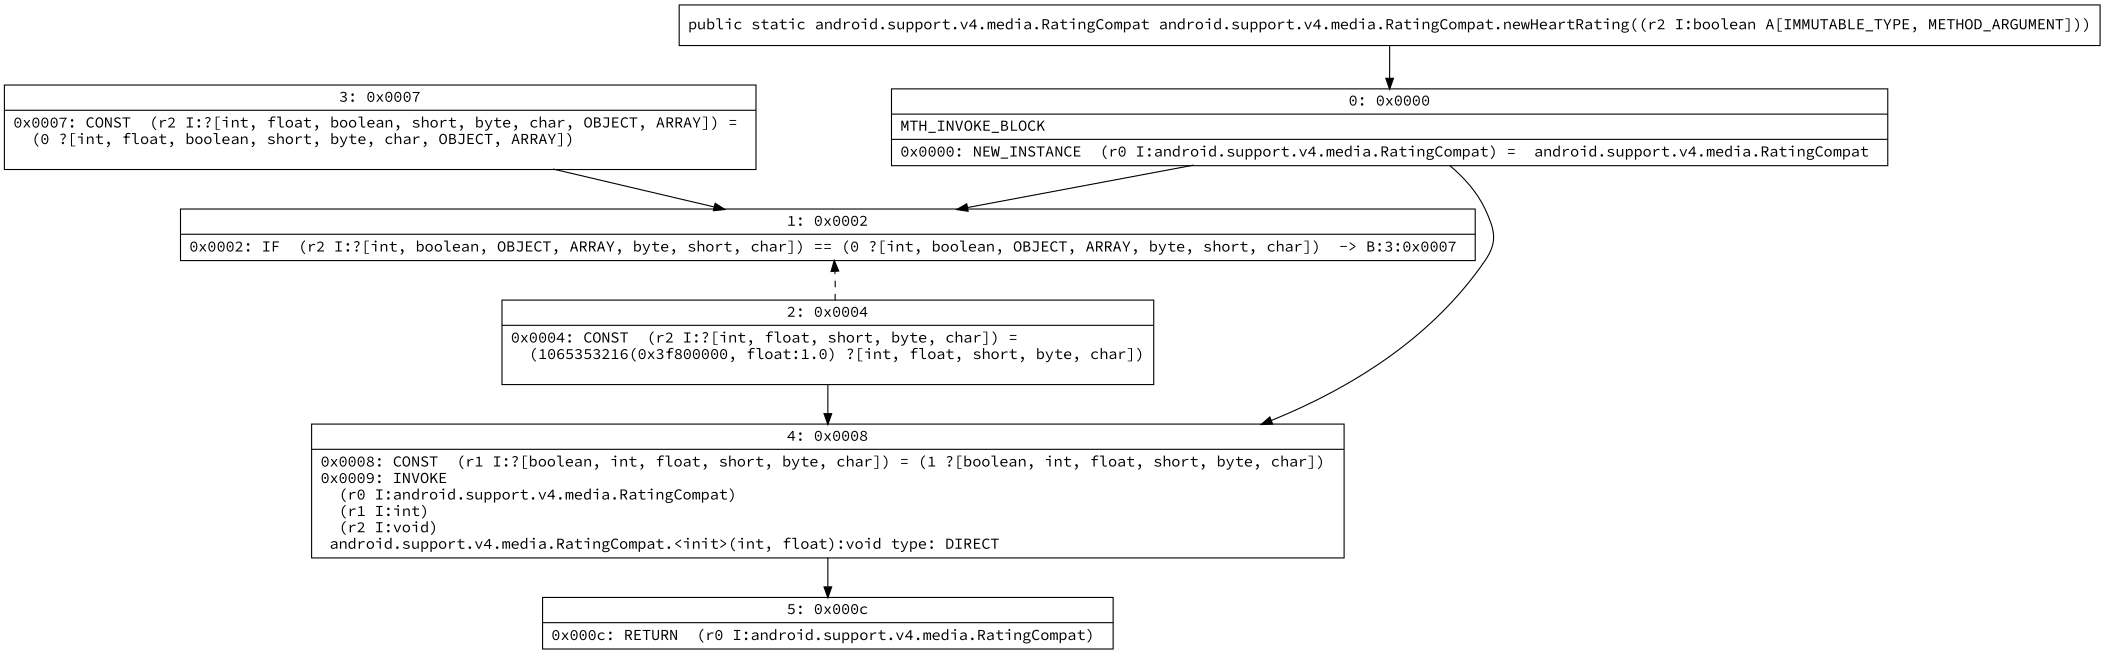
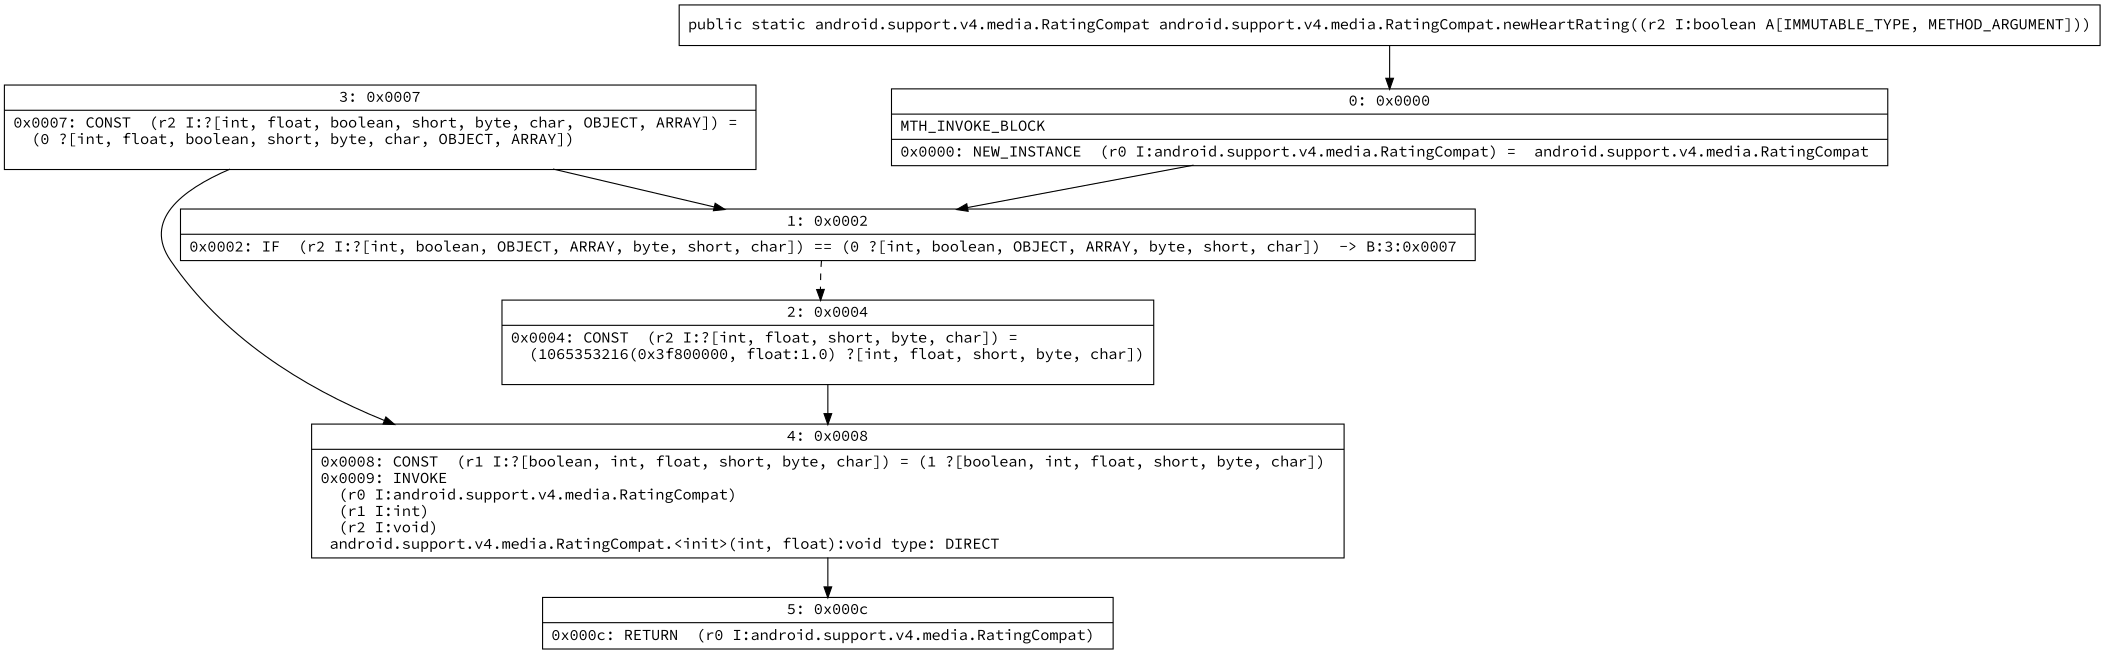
(835, 286) -> (821, 275)
(1433, 321) -> (217, 315)
